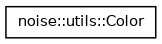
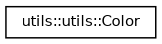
(81, 22) -> (81, 22)
